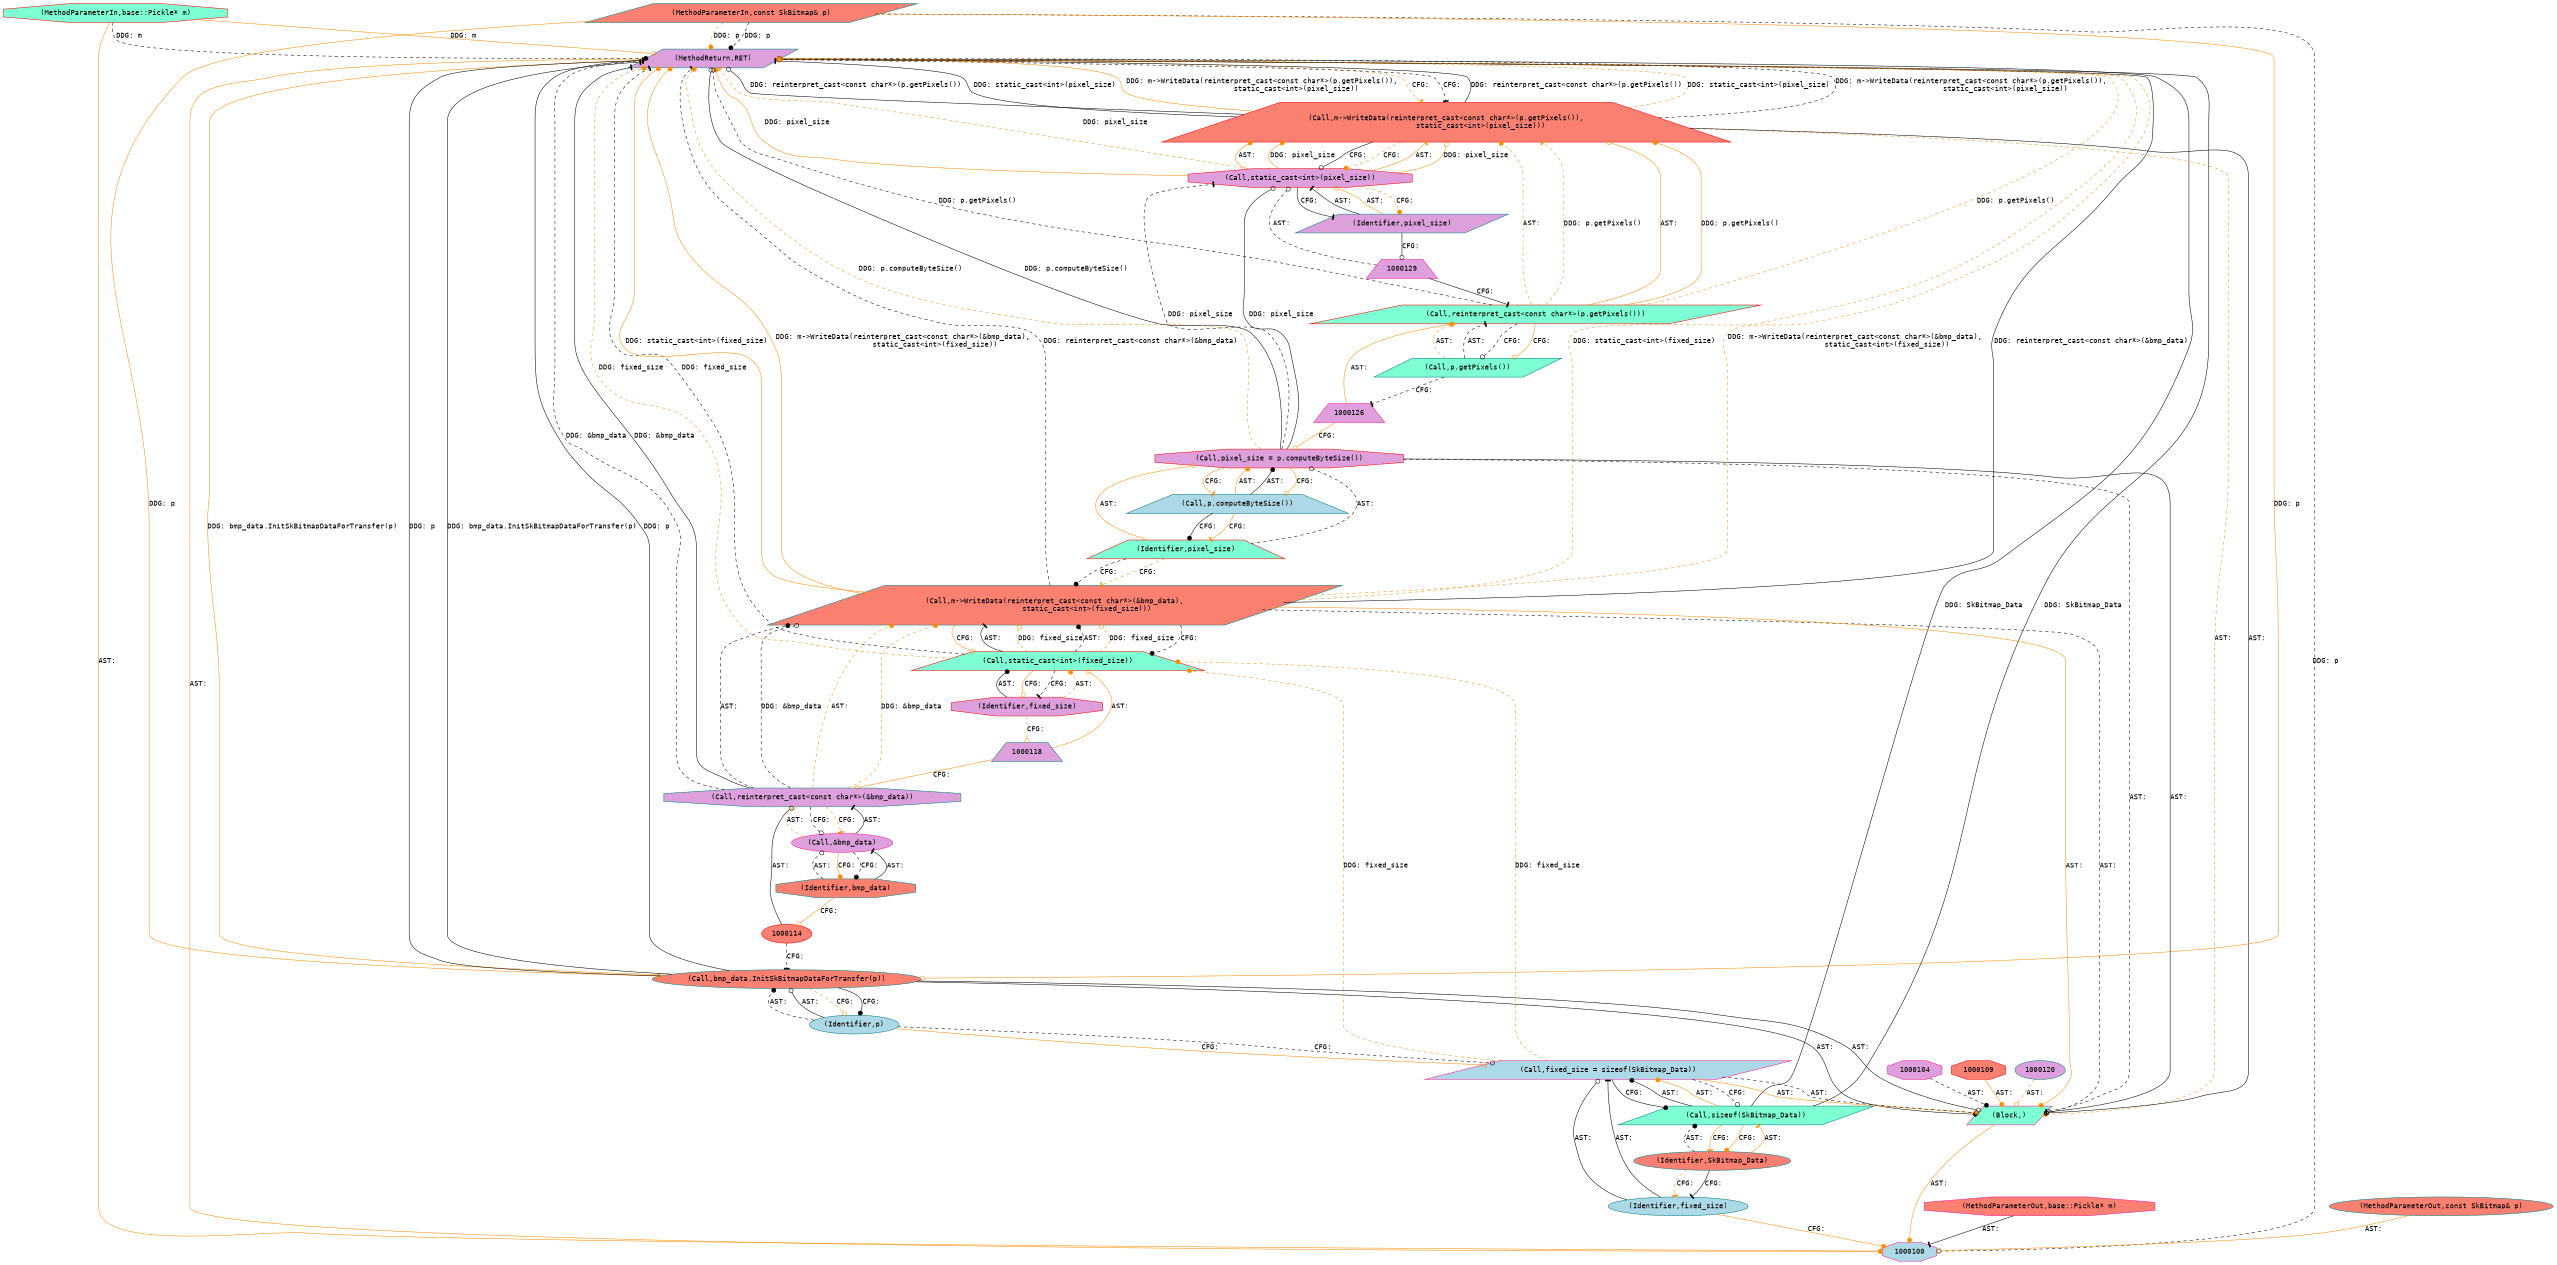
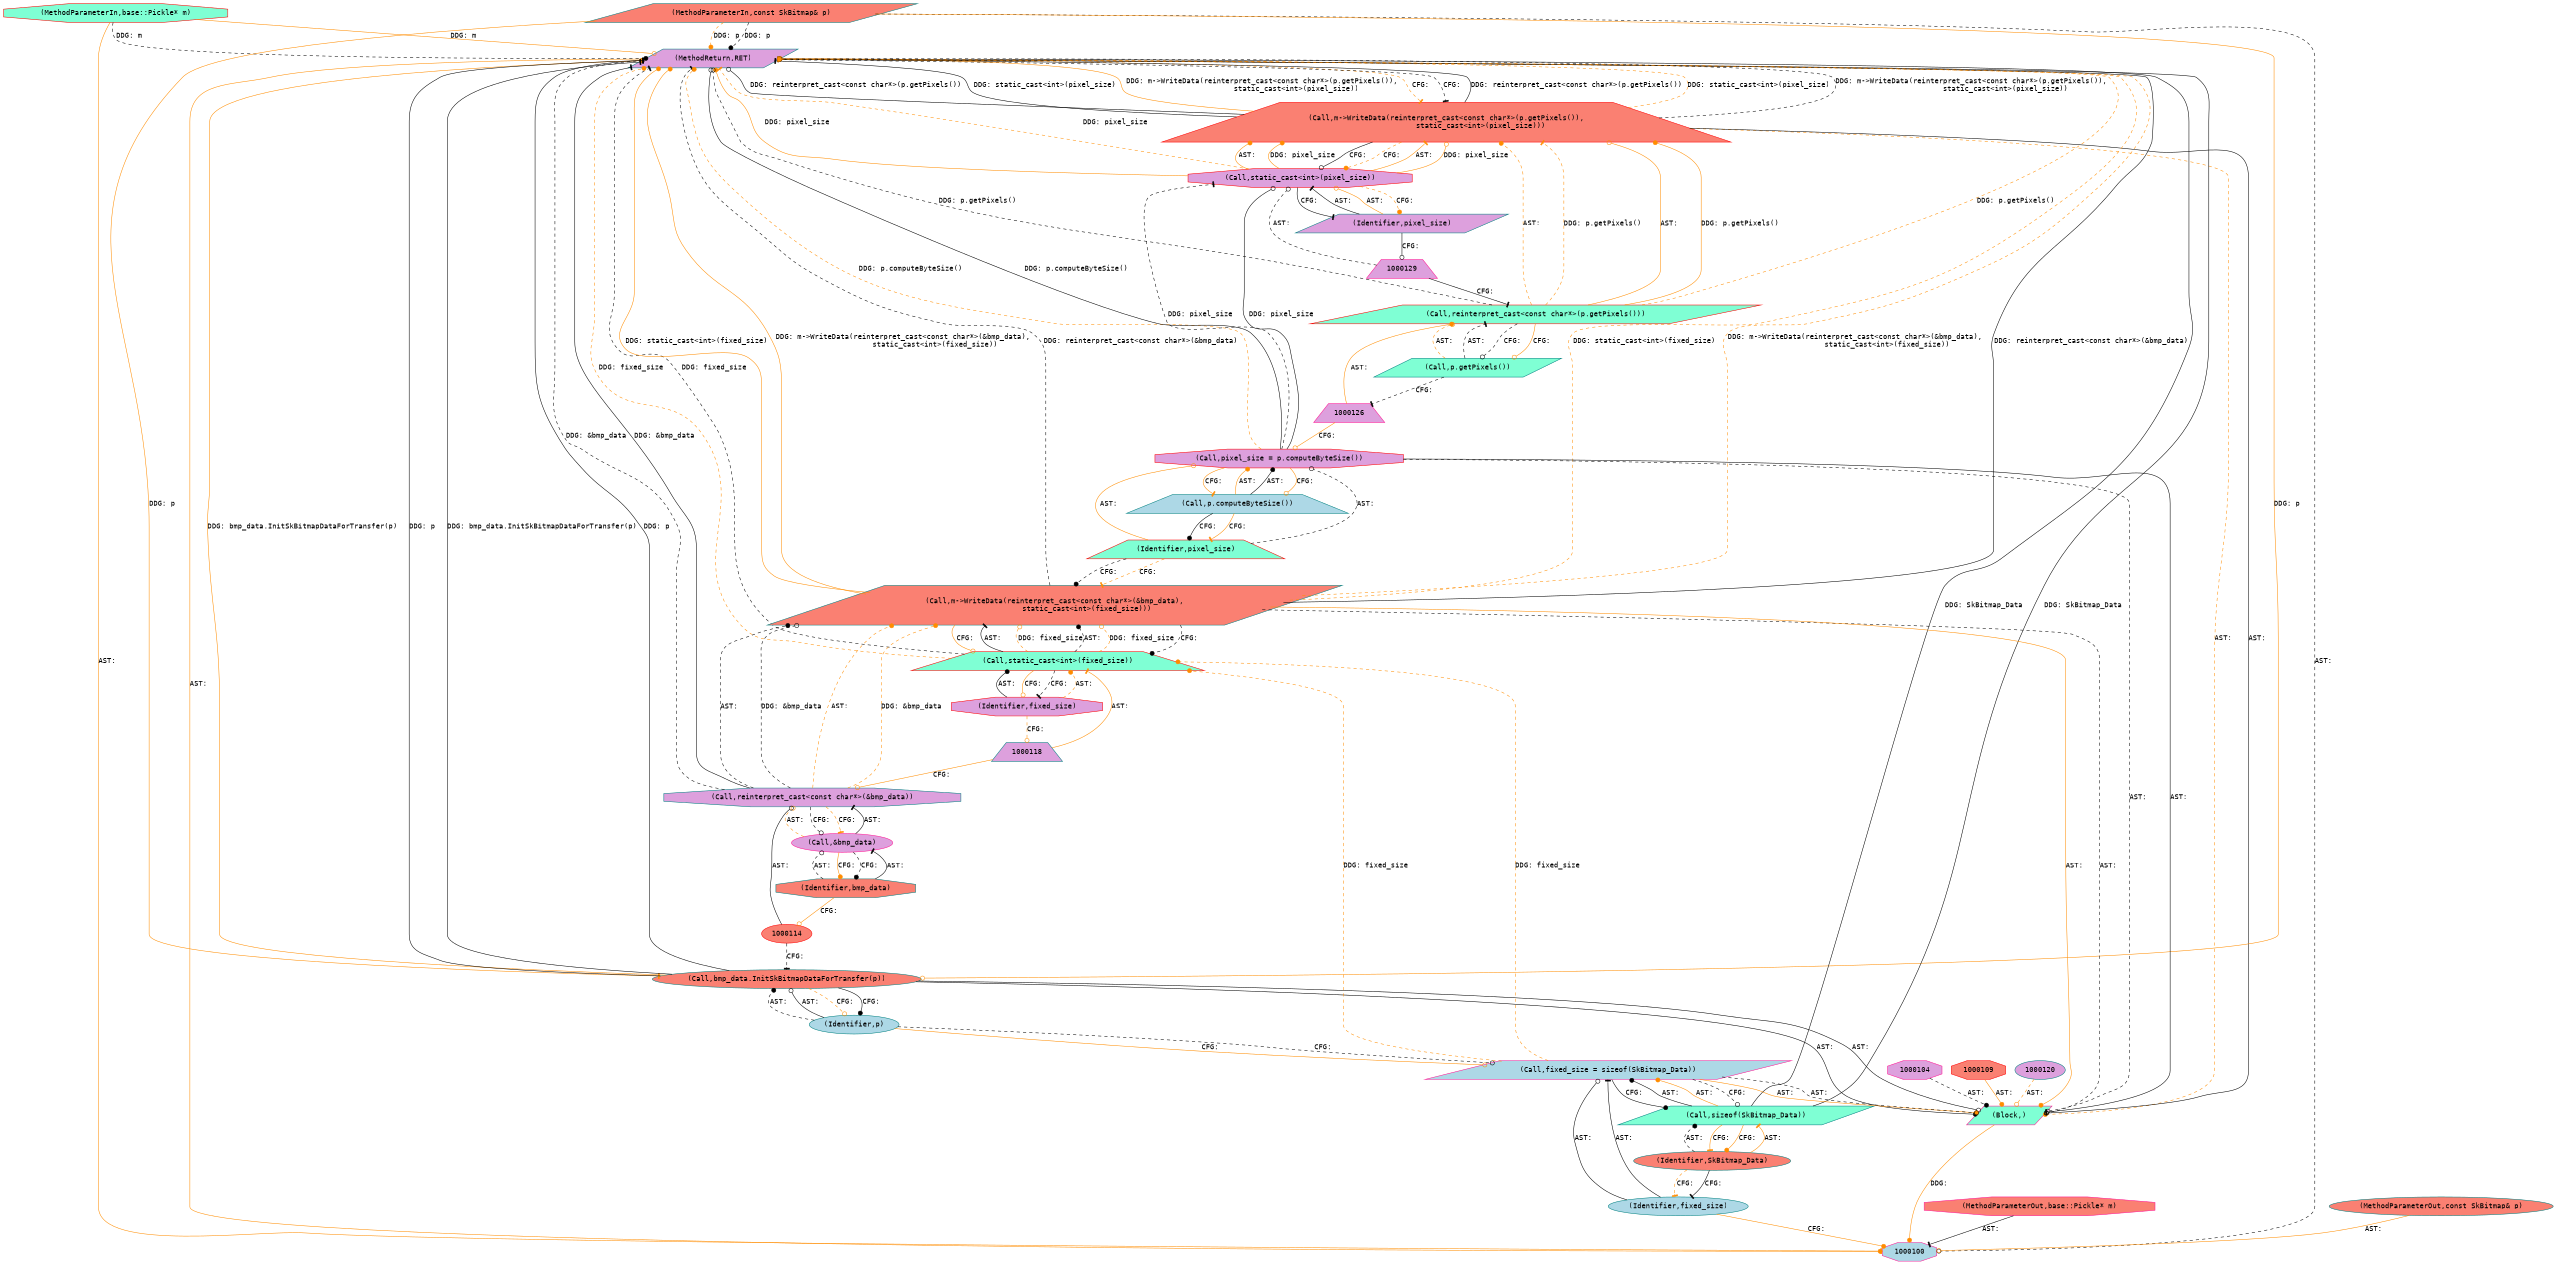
(2326, 661) -> (2326, 661)
(1104, 720) -> (1104, 720)
(1941, 1184) -> (1941, 1184)
